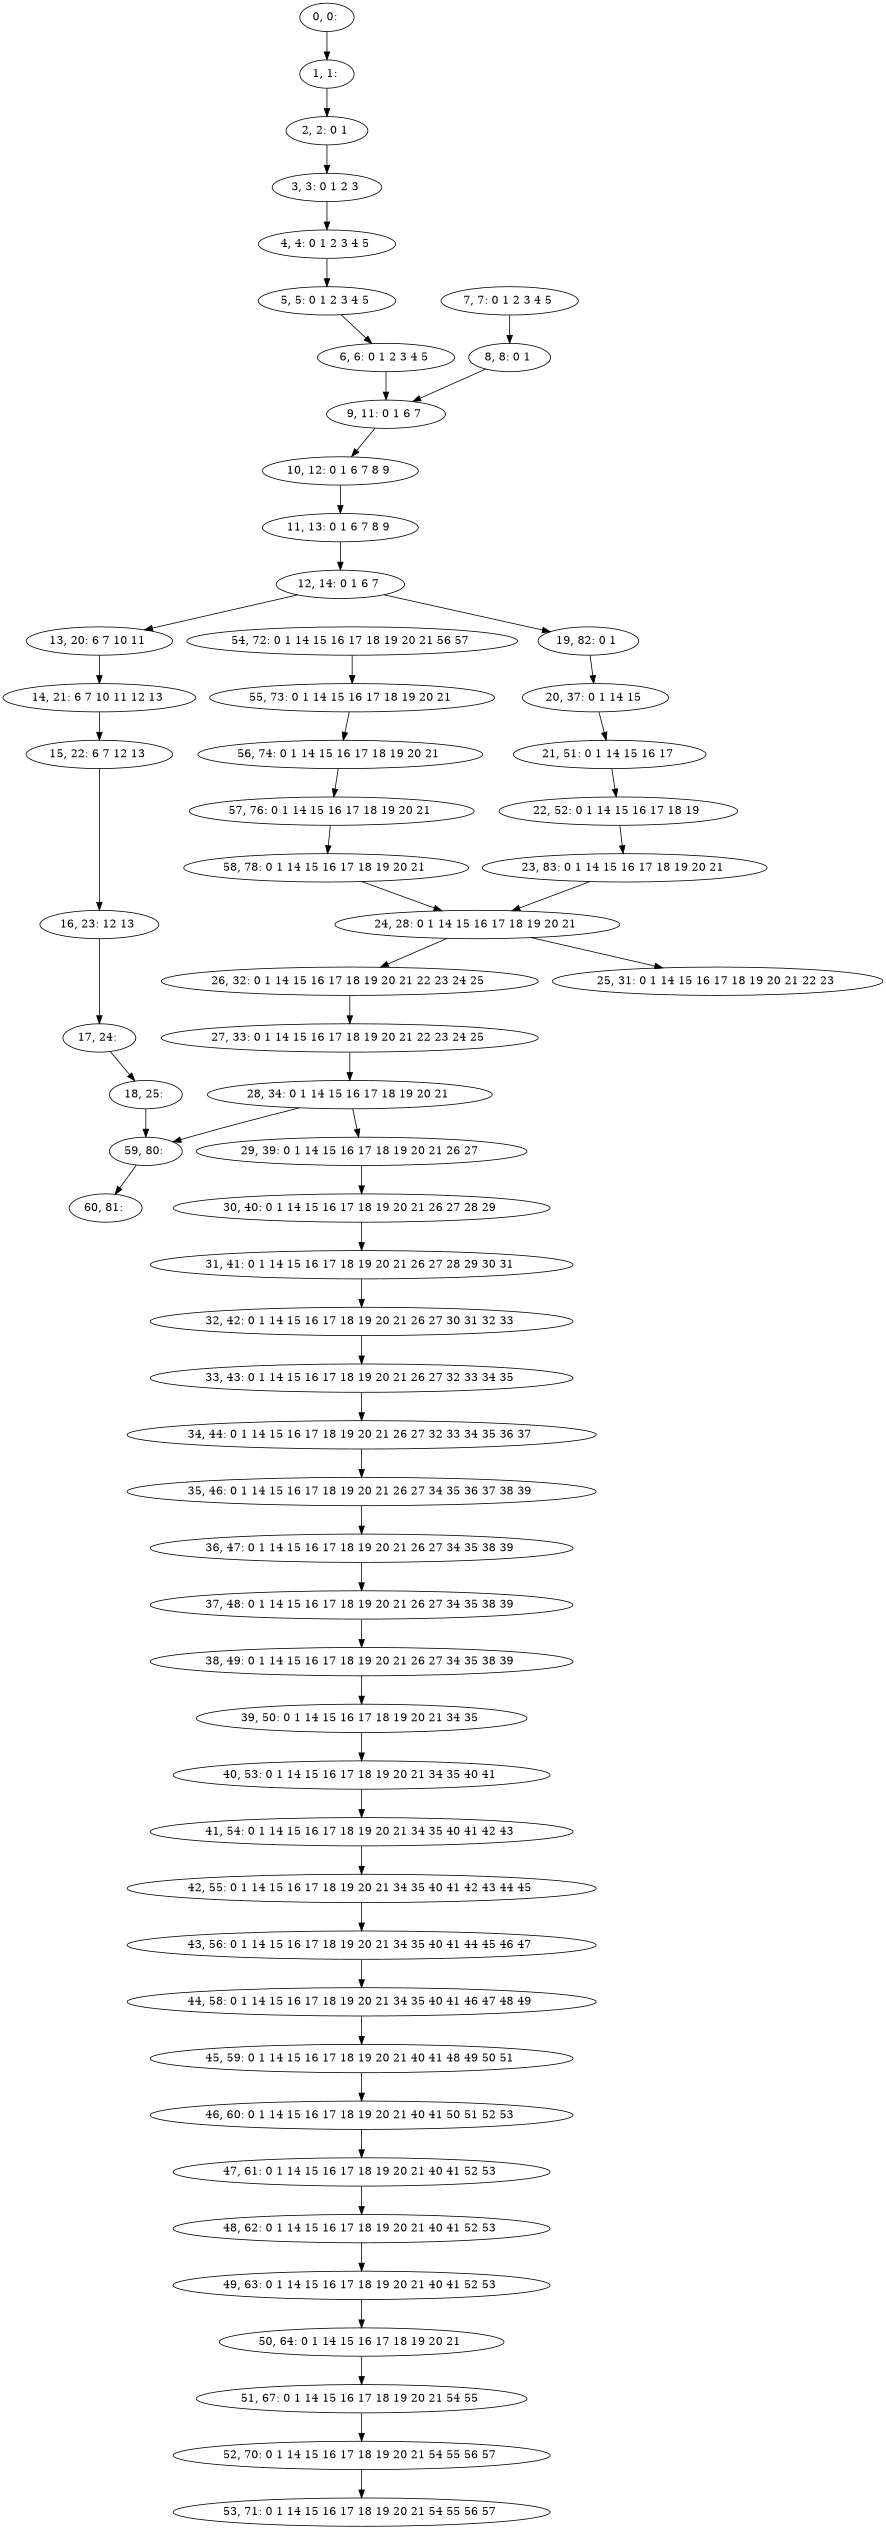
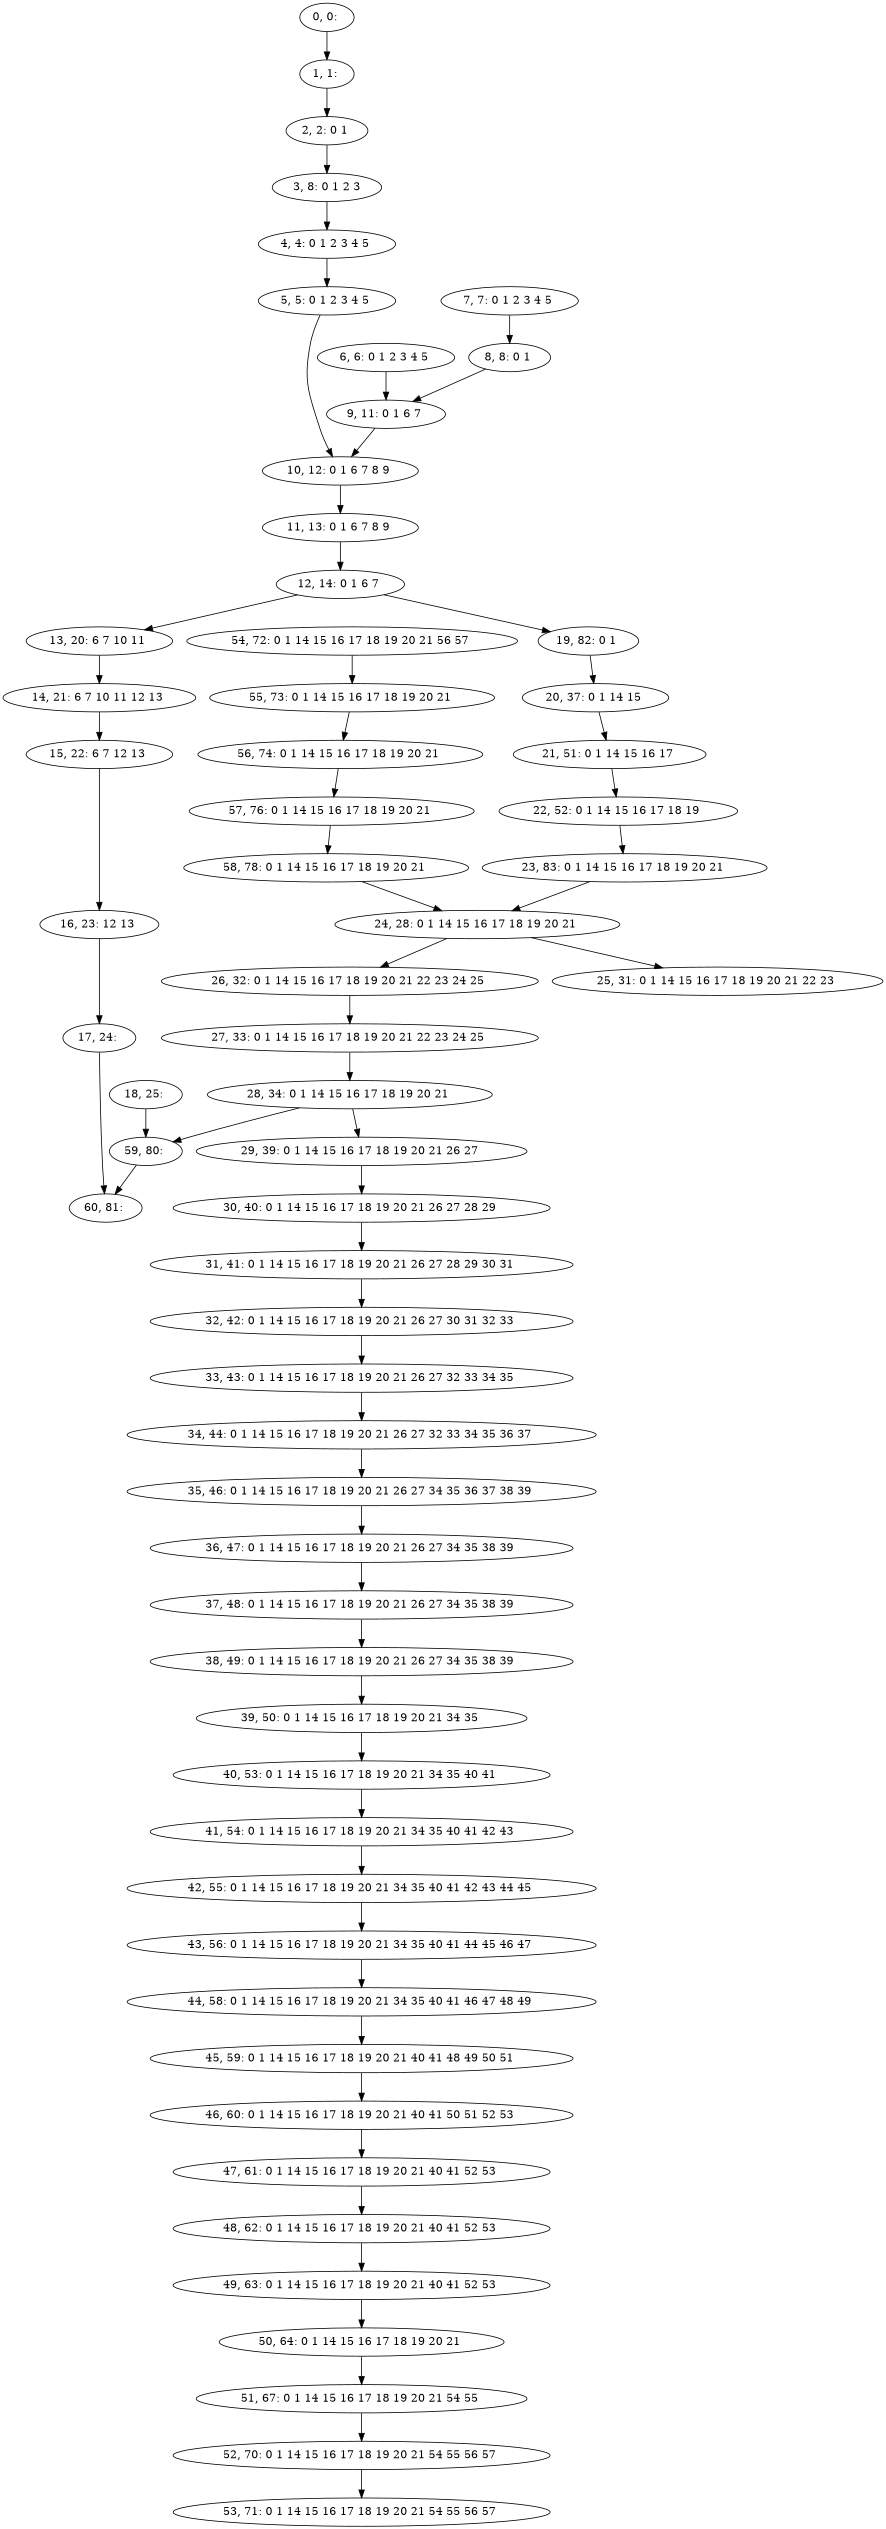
(327, 187) -> (327, 187)
(354, 326) -> (308, 383)
(120, 1063) -> (101, 1119)
